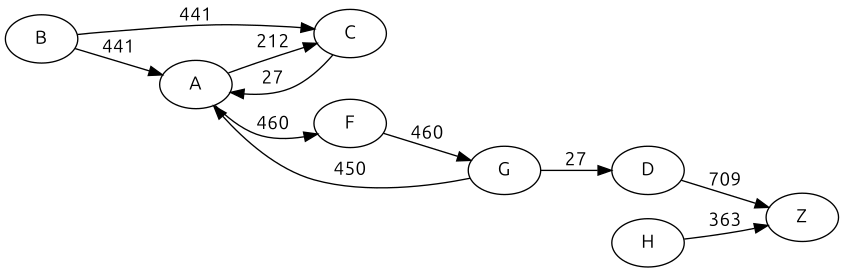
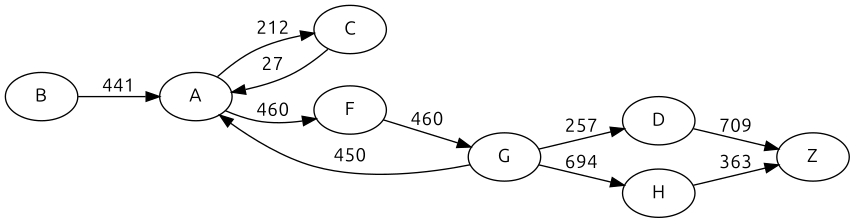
(189, 26) -> none
(576, 160) -> (582, 127)
none -> (575, 174)
